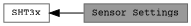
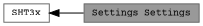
(136, 13) -> (142, 13)
